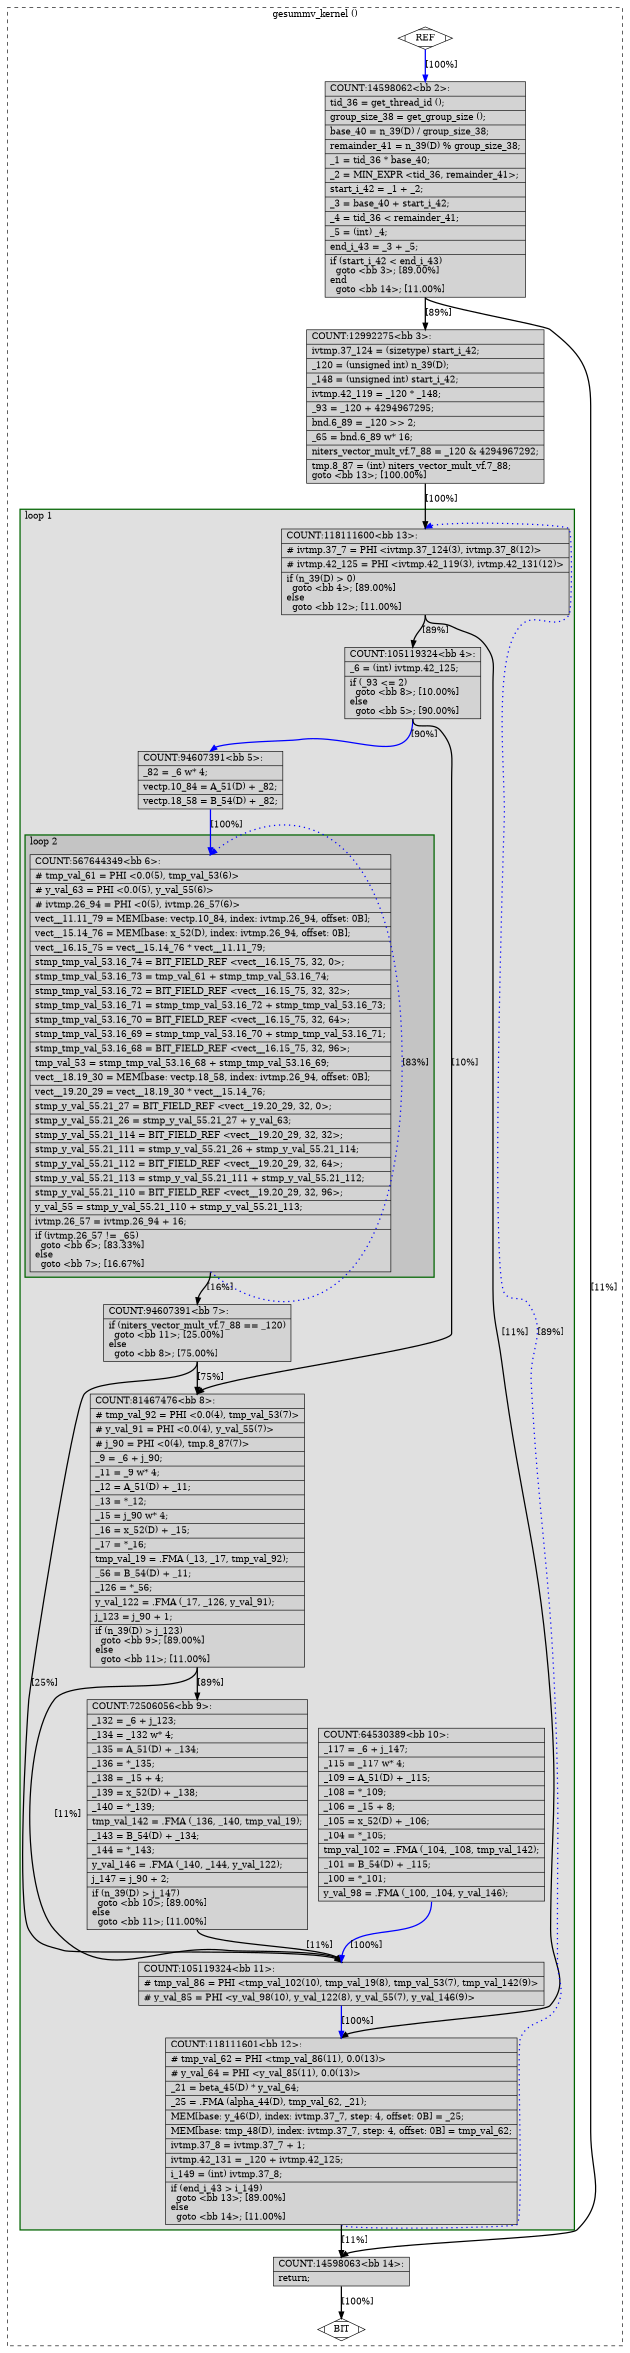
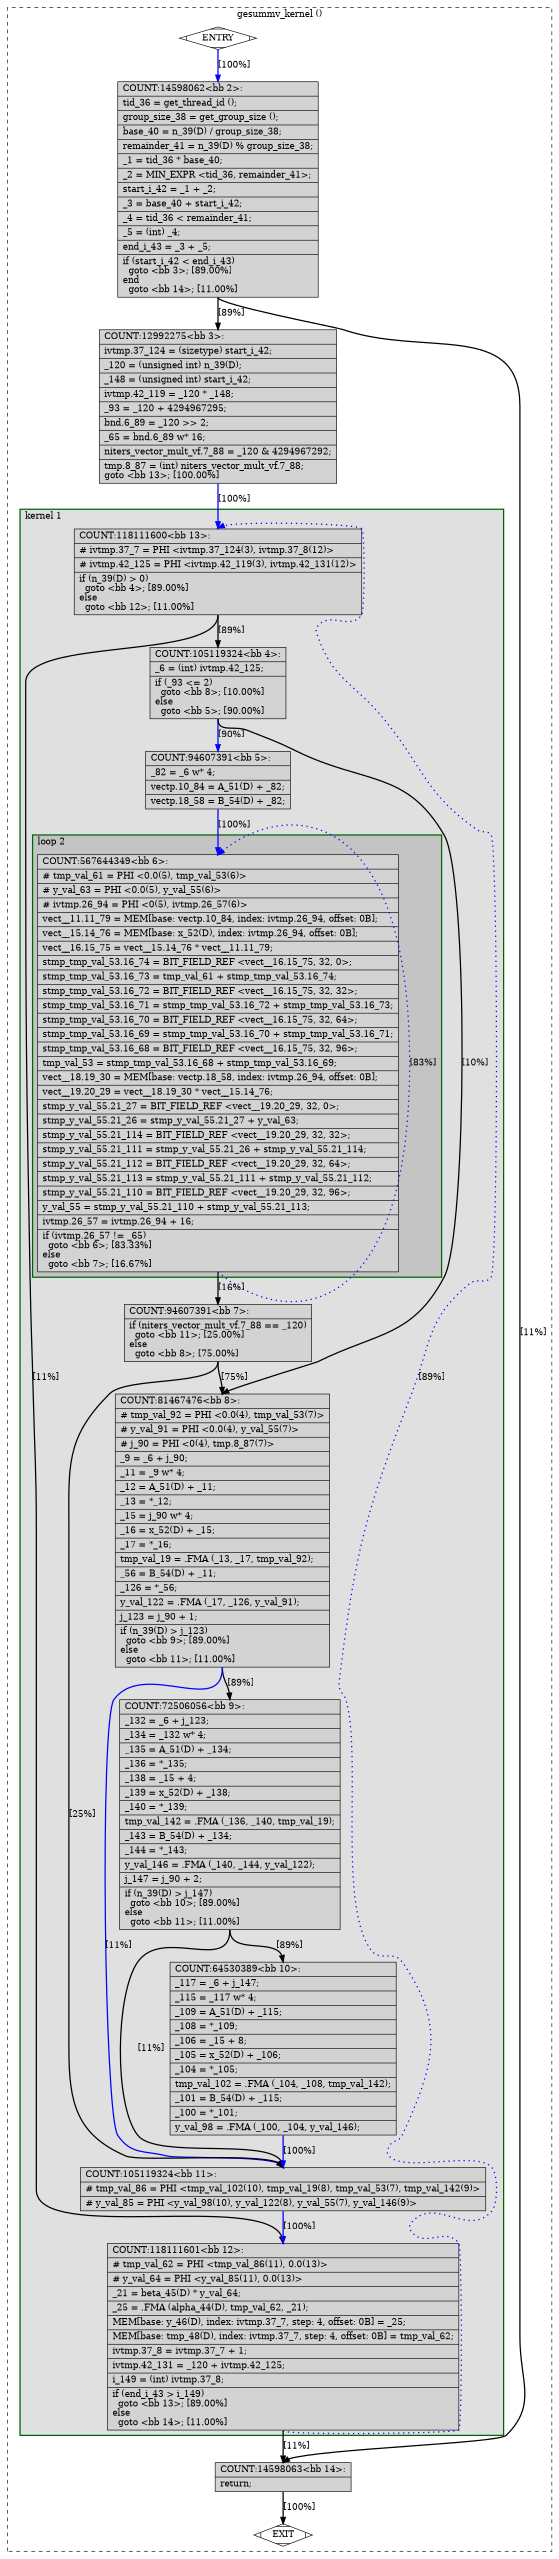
(425, 38) -> (218, 38)
(425, 503) -> (218, 503)
(39, 516) -> (44, 516)
(36, 1884) -> (106, 1938)
none -> (253, 1946)
(341, 2330) -> (283, 2535)
